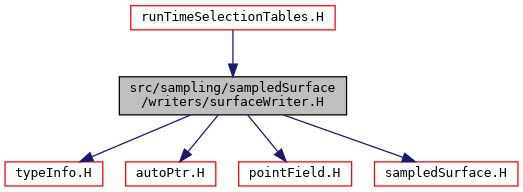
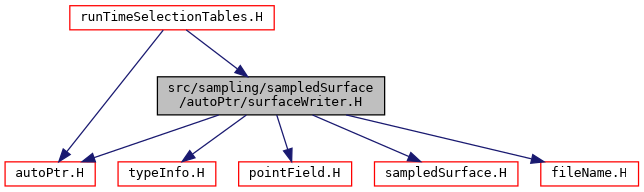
none -> (115, 91)
(233, 96) -> (271, 96)
none -> (590, 174)
